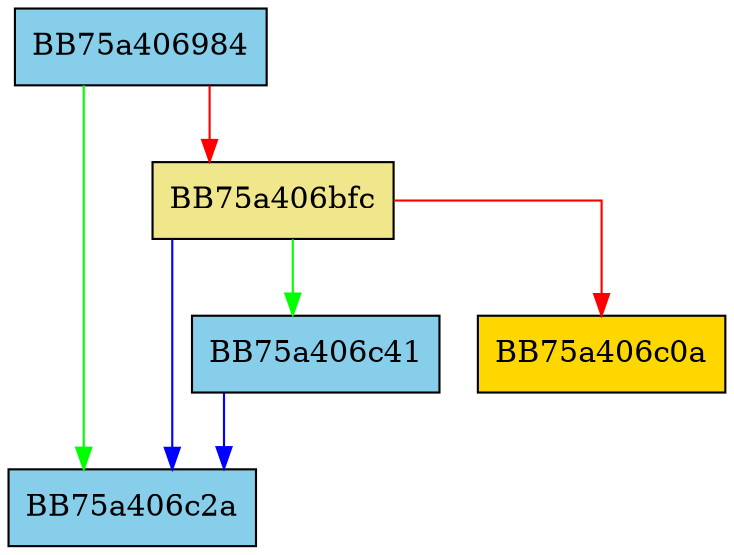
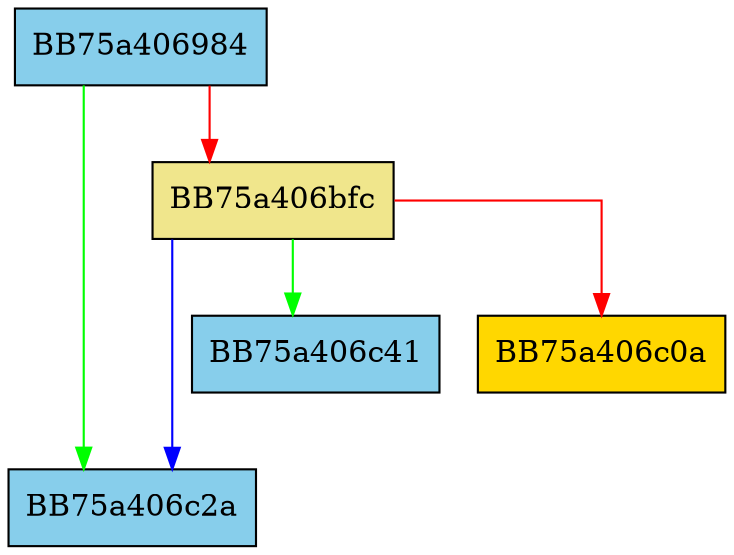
(224, 420) -> none
